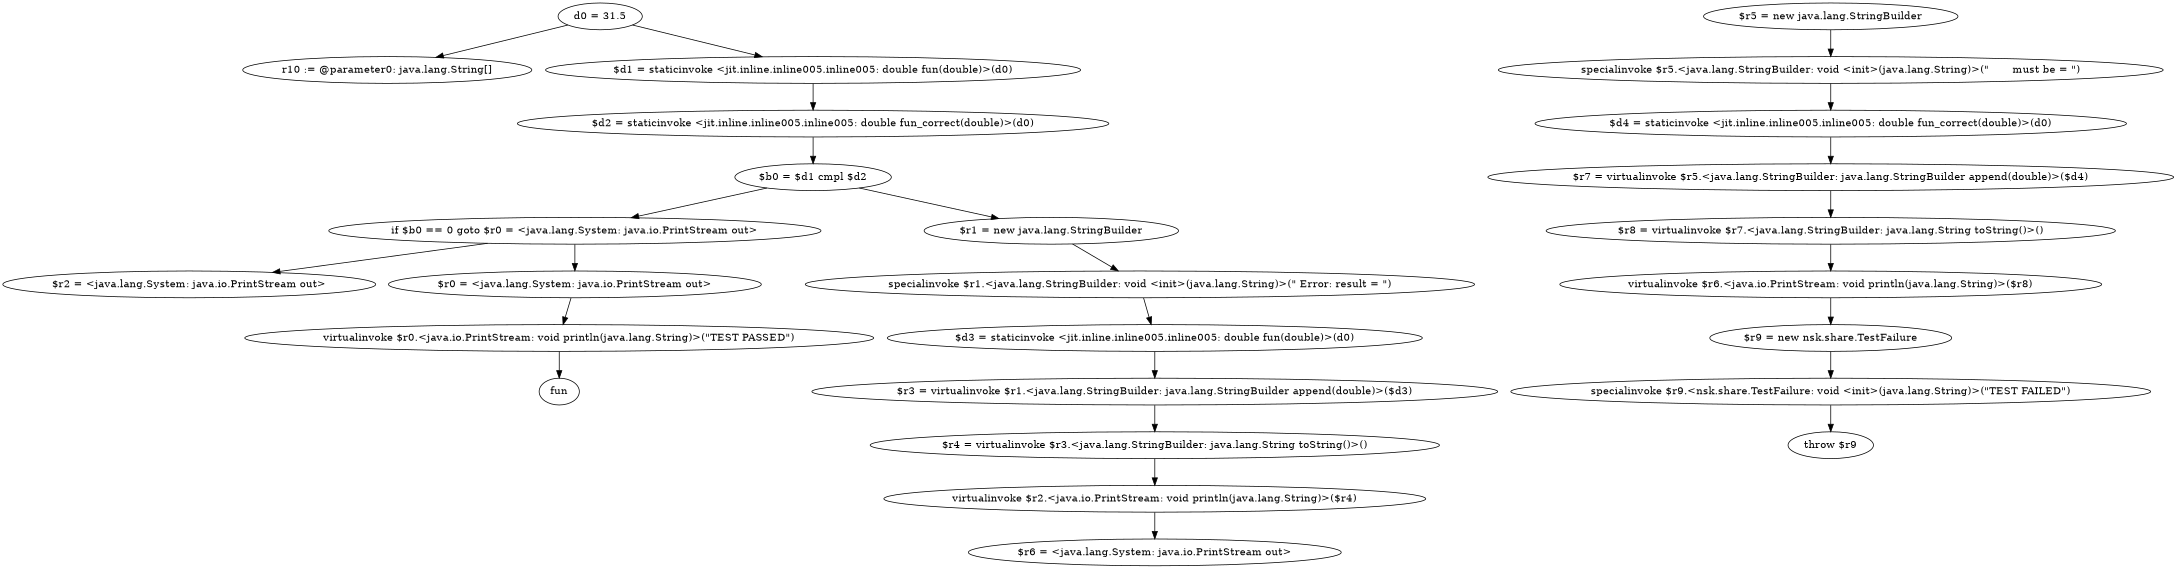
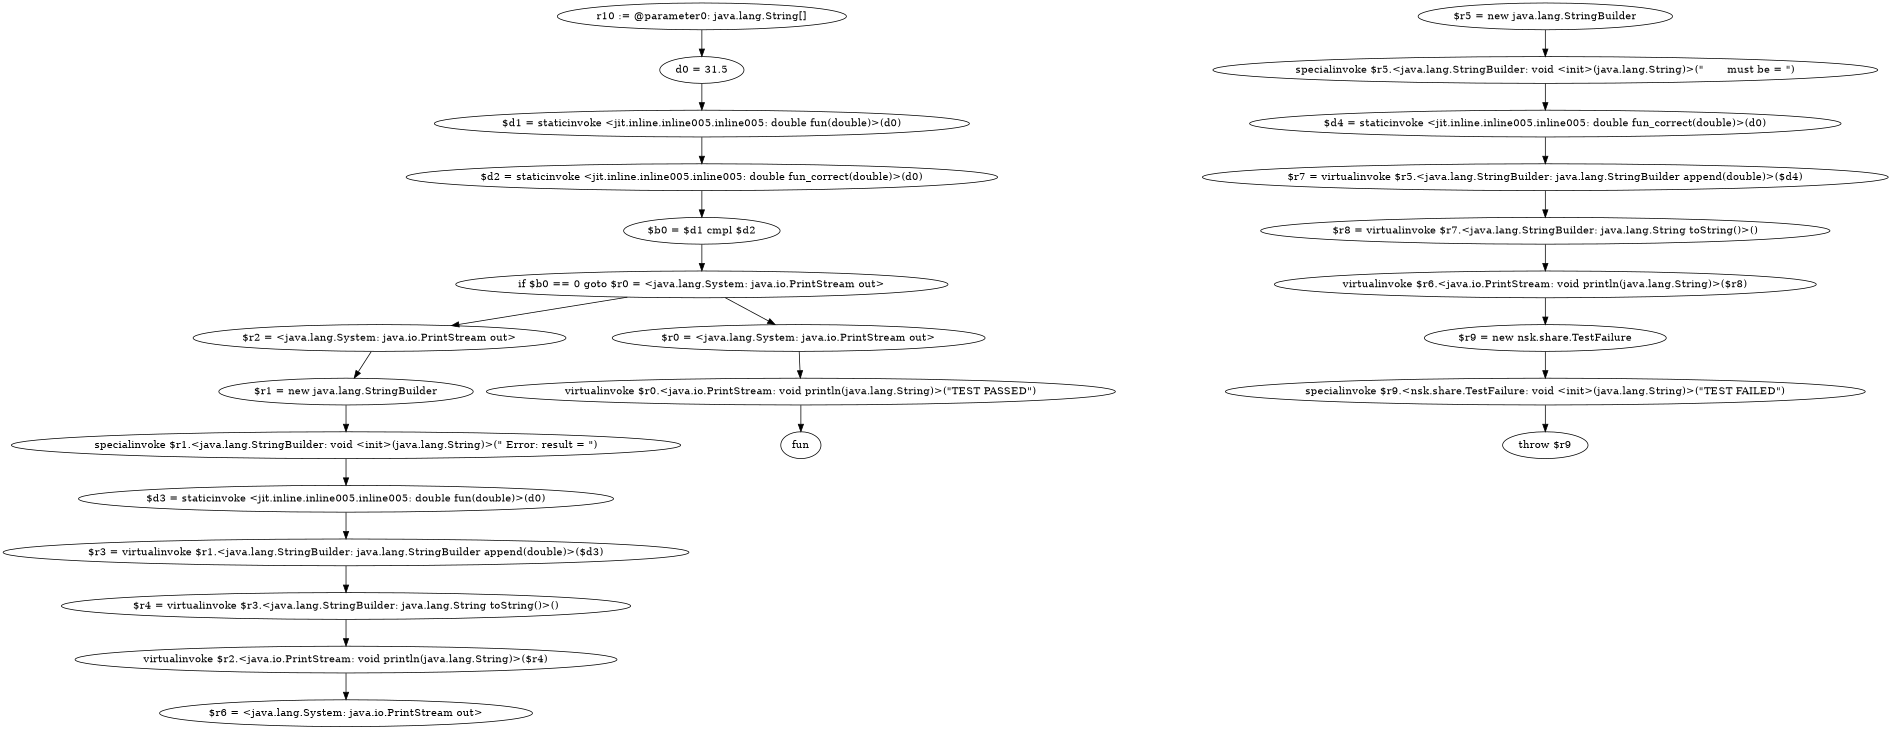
(506, 40) -> (702, 40)
(925, 202) -> (365, 362)
